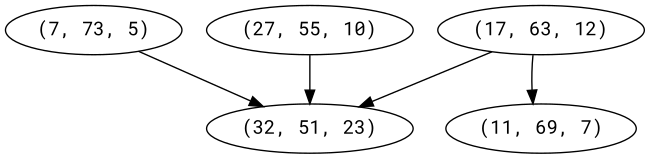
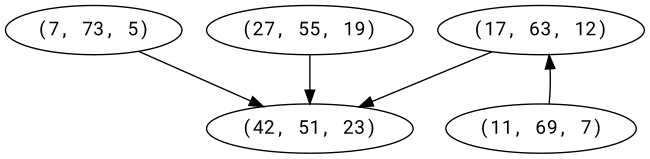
(310, 30) -> (310, 30)
(532, 73) -> (550, 86)
(310, 129) -> (310, 129)
